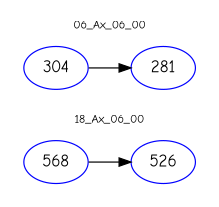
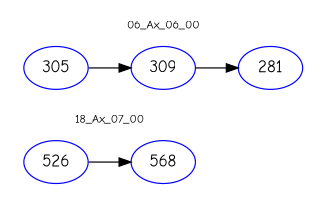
none -> (56, 68)
(56, 68) -> (163, 68)
(110, 120) -> (110, 120)
(104, 162) -> (104, 162)
